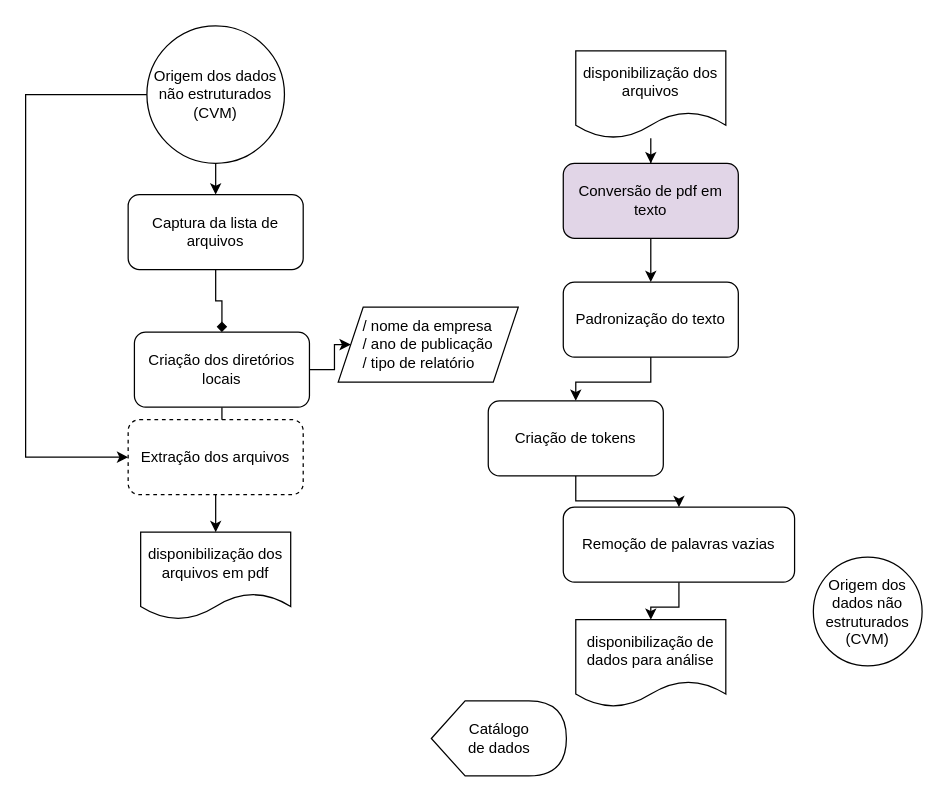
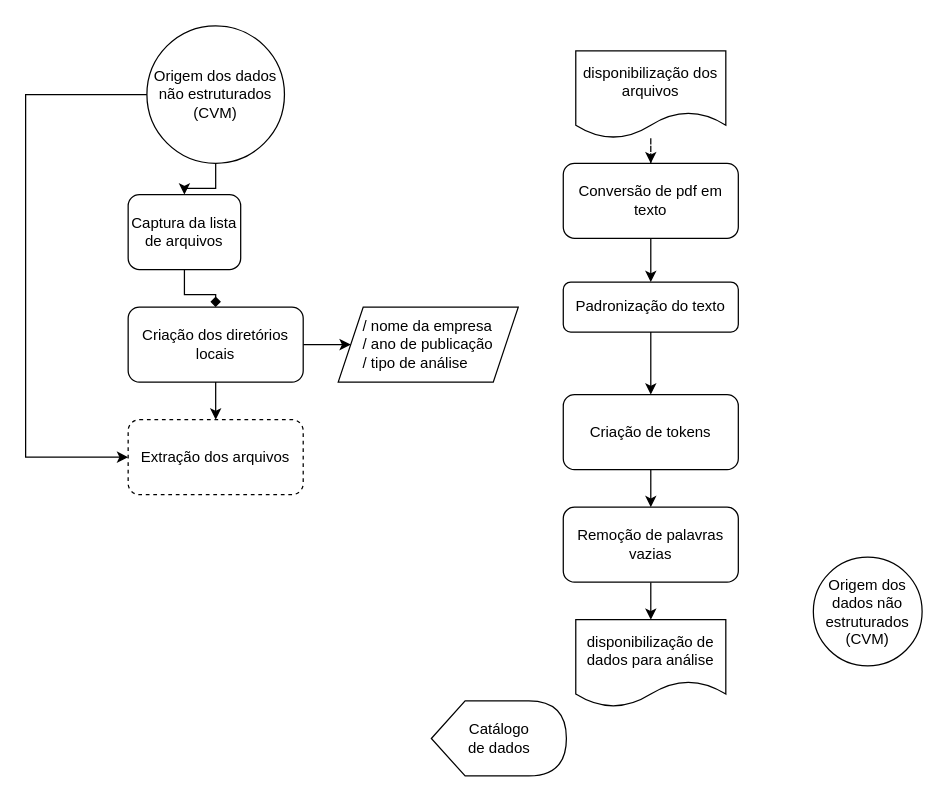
(651, 147) -> (651, 147)
(651, 201) -> (651, 201)
(216, 232) -> (184, 232)
(651, 319) -> (651, 307)
(428, 344) -> (428, 344)
(222, 369) -> (216, 344)
(576, 438) -> (651, 432)
(216, 517) -> none
(679, 544) -> (651, 544)
(216, 576) -> none
